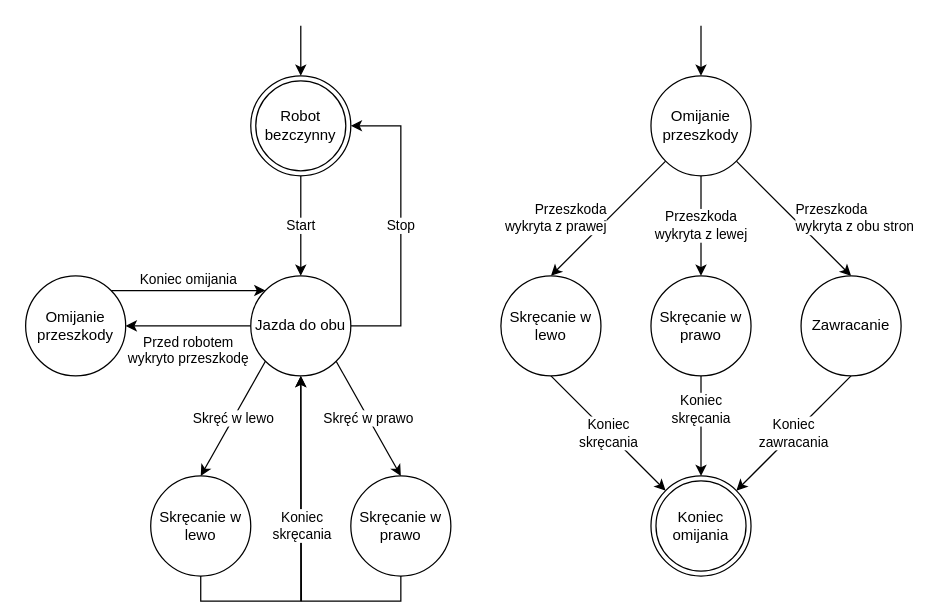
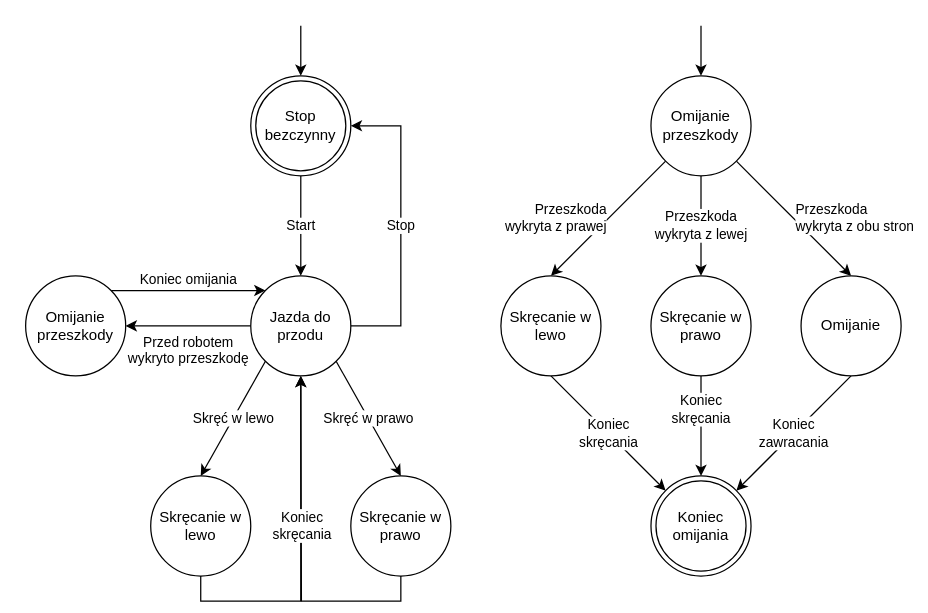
(301, 126) -> (301, 126)
(301, 326) -> (301, 326)
(851, 326) -> (851, 326)
